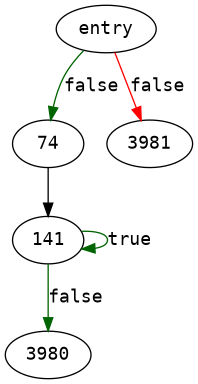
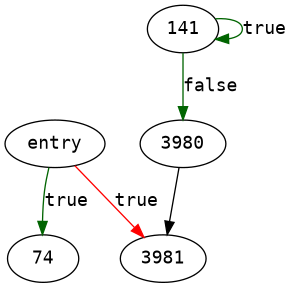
(92, 86) -> (67, 201)
(158, 86) -> (137, 201)
(48, 185) -> none
none -> (174, 195)
